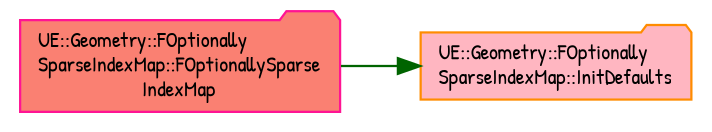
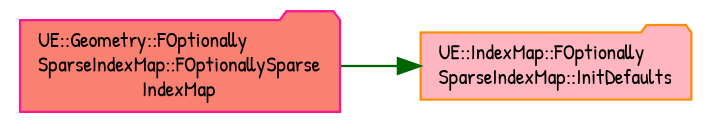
(556, 66) -> (556, 66)
